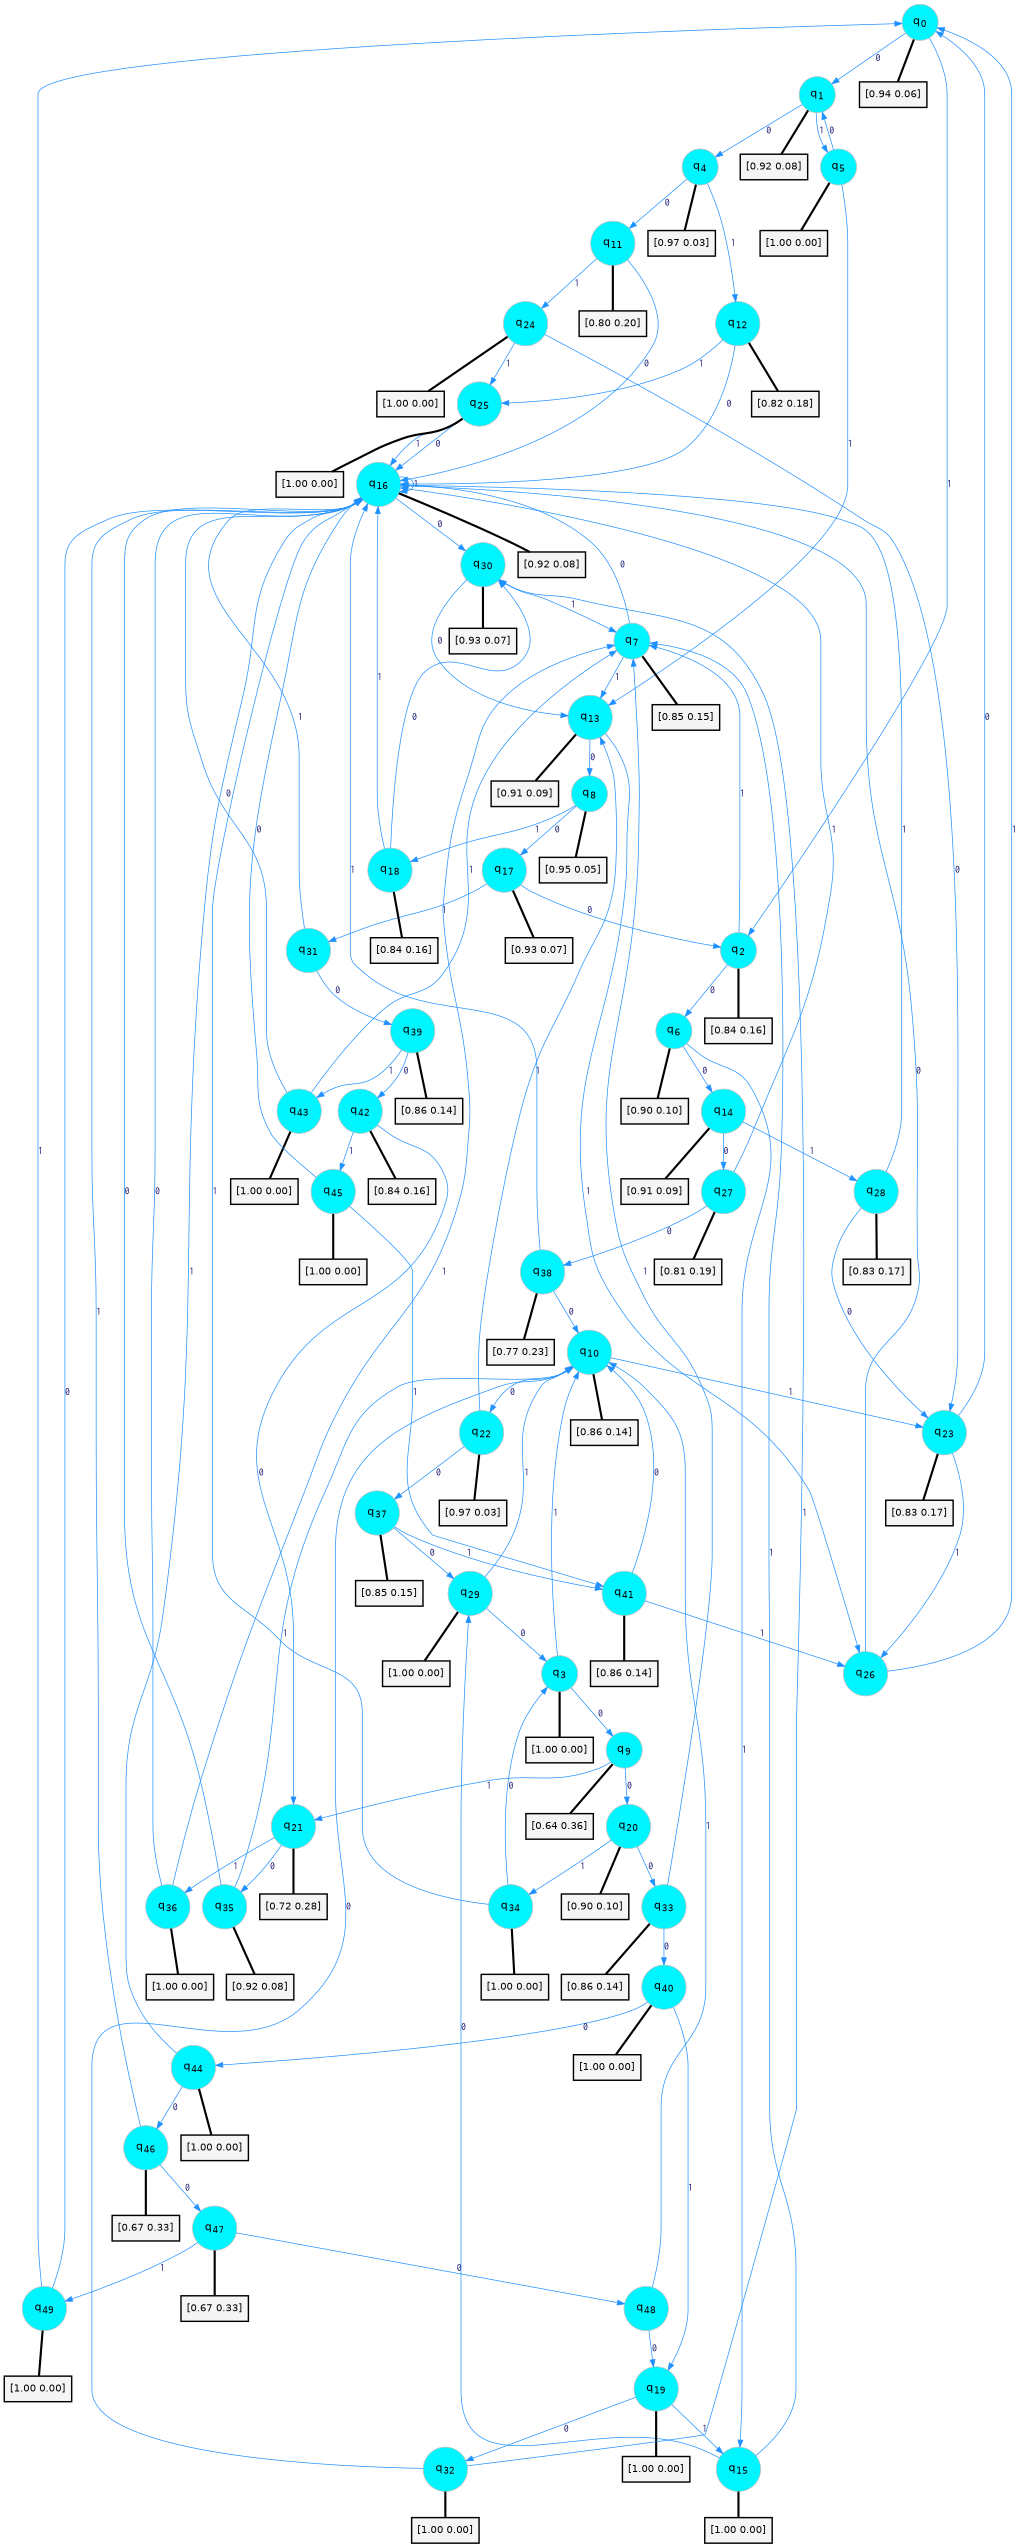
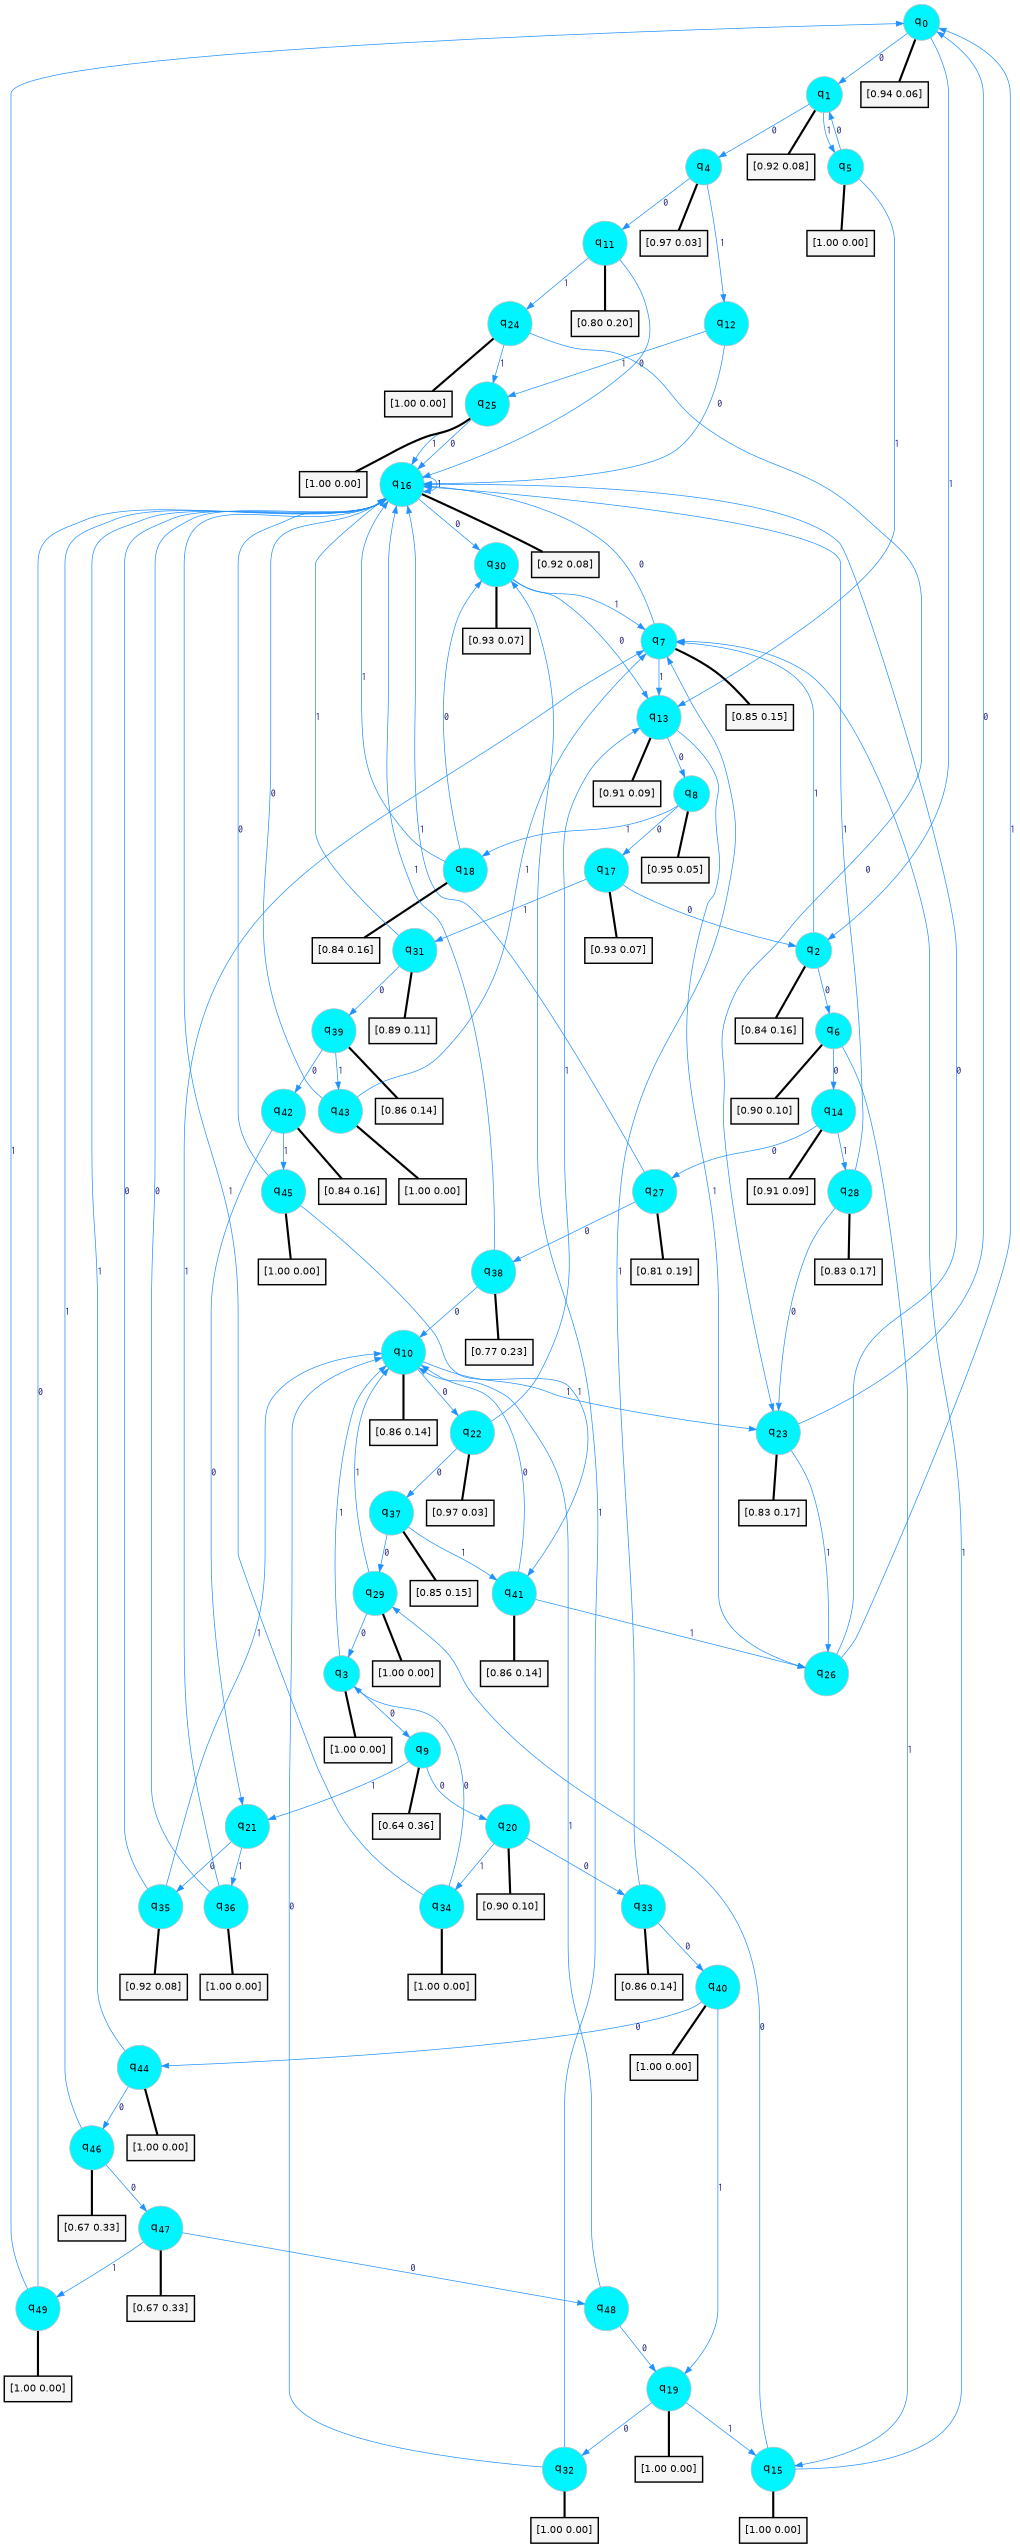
(785, 404) -> none
none -> (403, 1031)
(293, 1907) -> none
